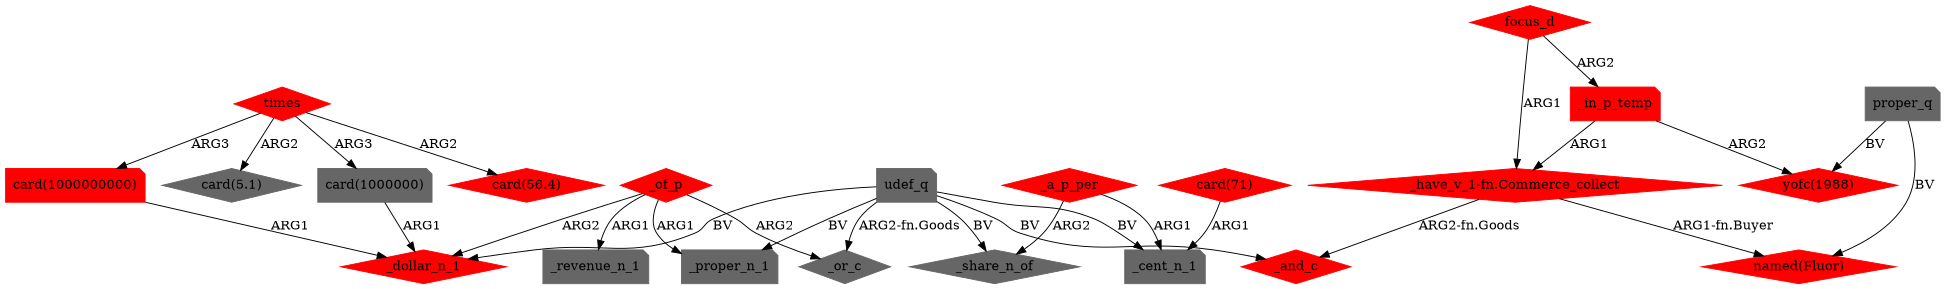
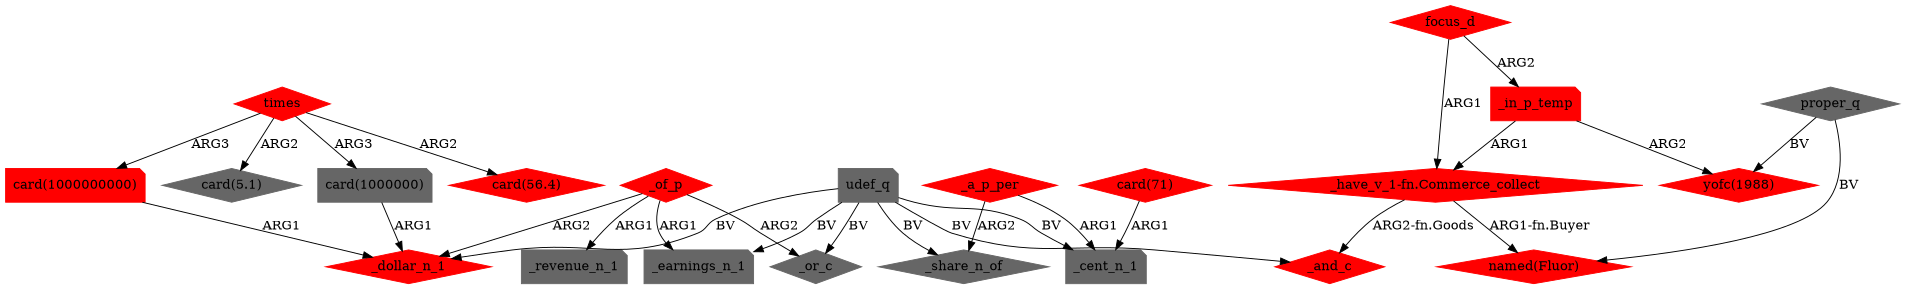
(1903, 104) -> (1831, 104)
(910, 226) -> (858, 226)
(730, 267) -> (699, 267)
